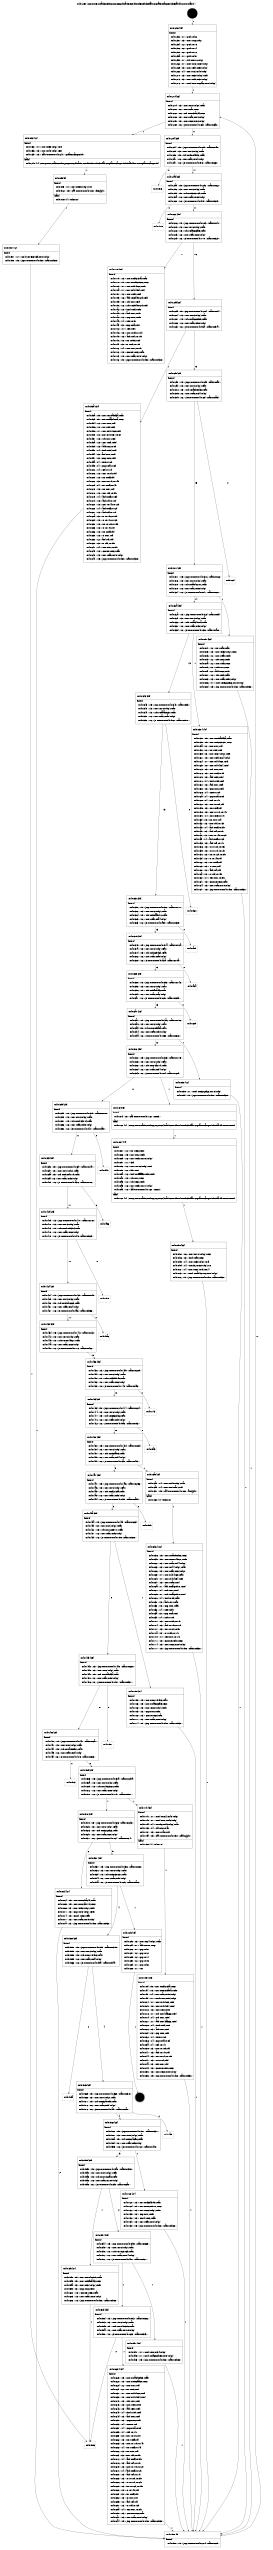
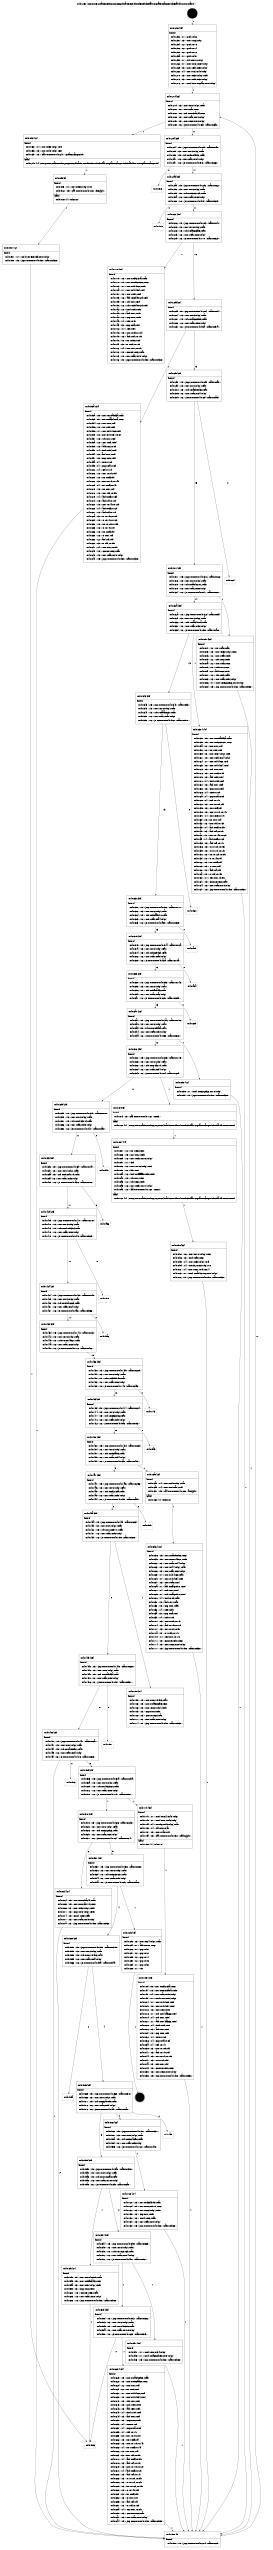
(195, 2126) -> (53, 2198)
(119, 2153) -> (99, 2134)
